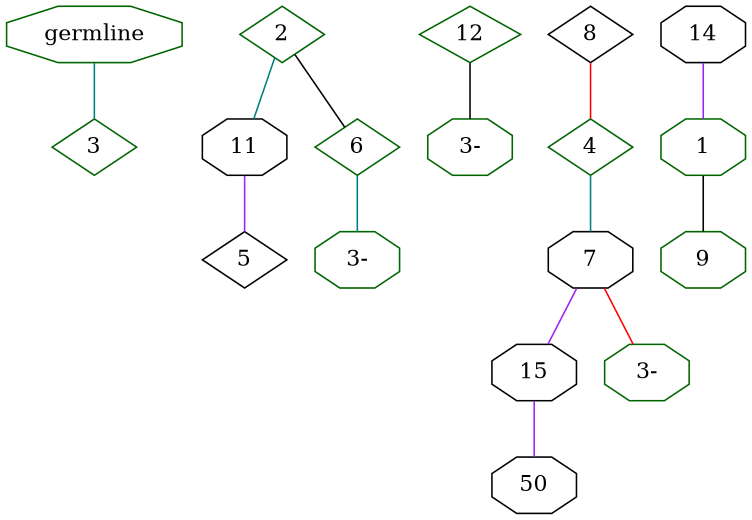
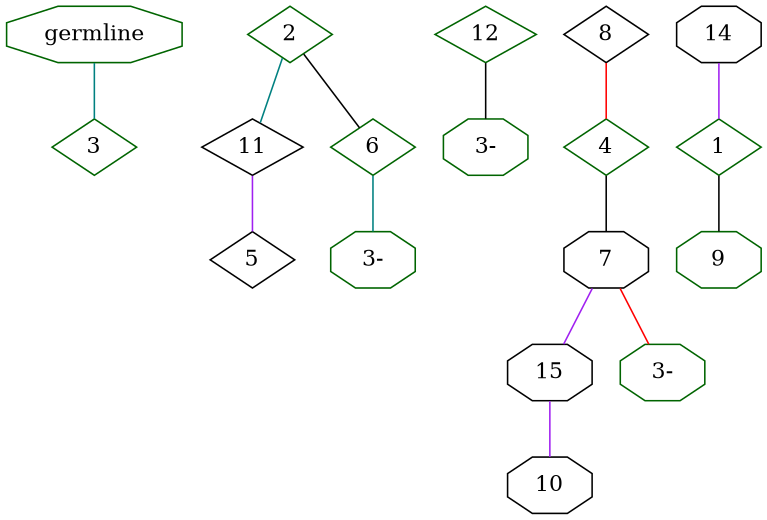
(245, 147) -> (252, 147)
(703, 147) -> (719, 147)
(591, 204) -> (606, 204)
(534, 485) -> (550, 485)
